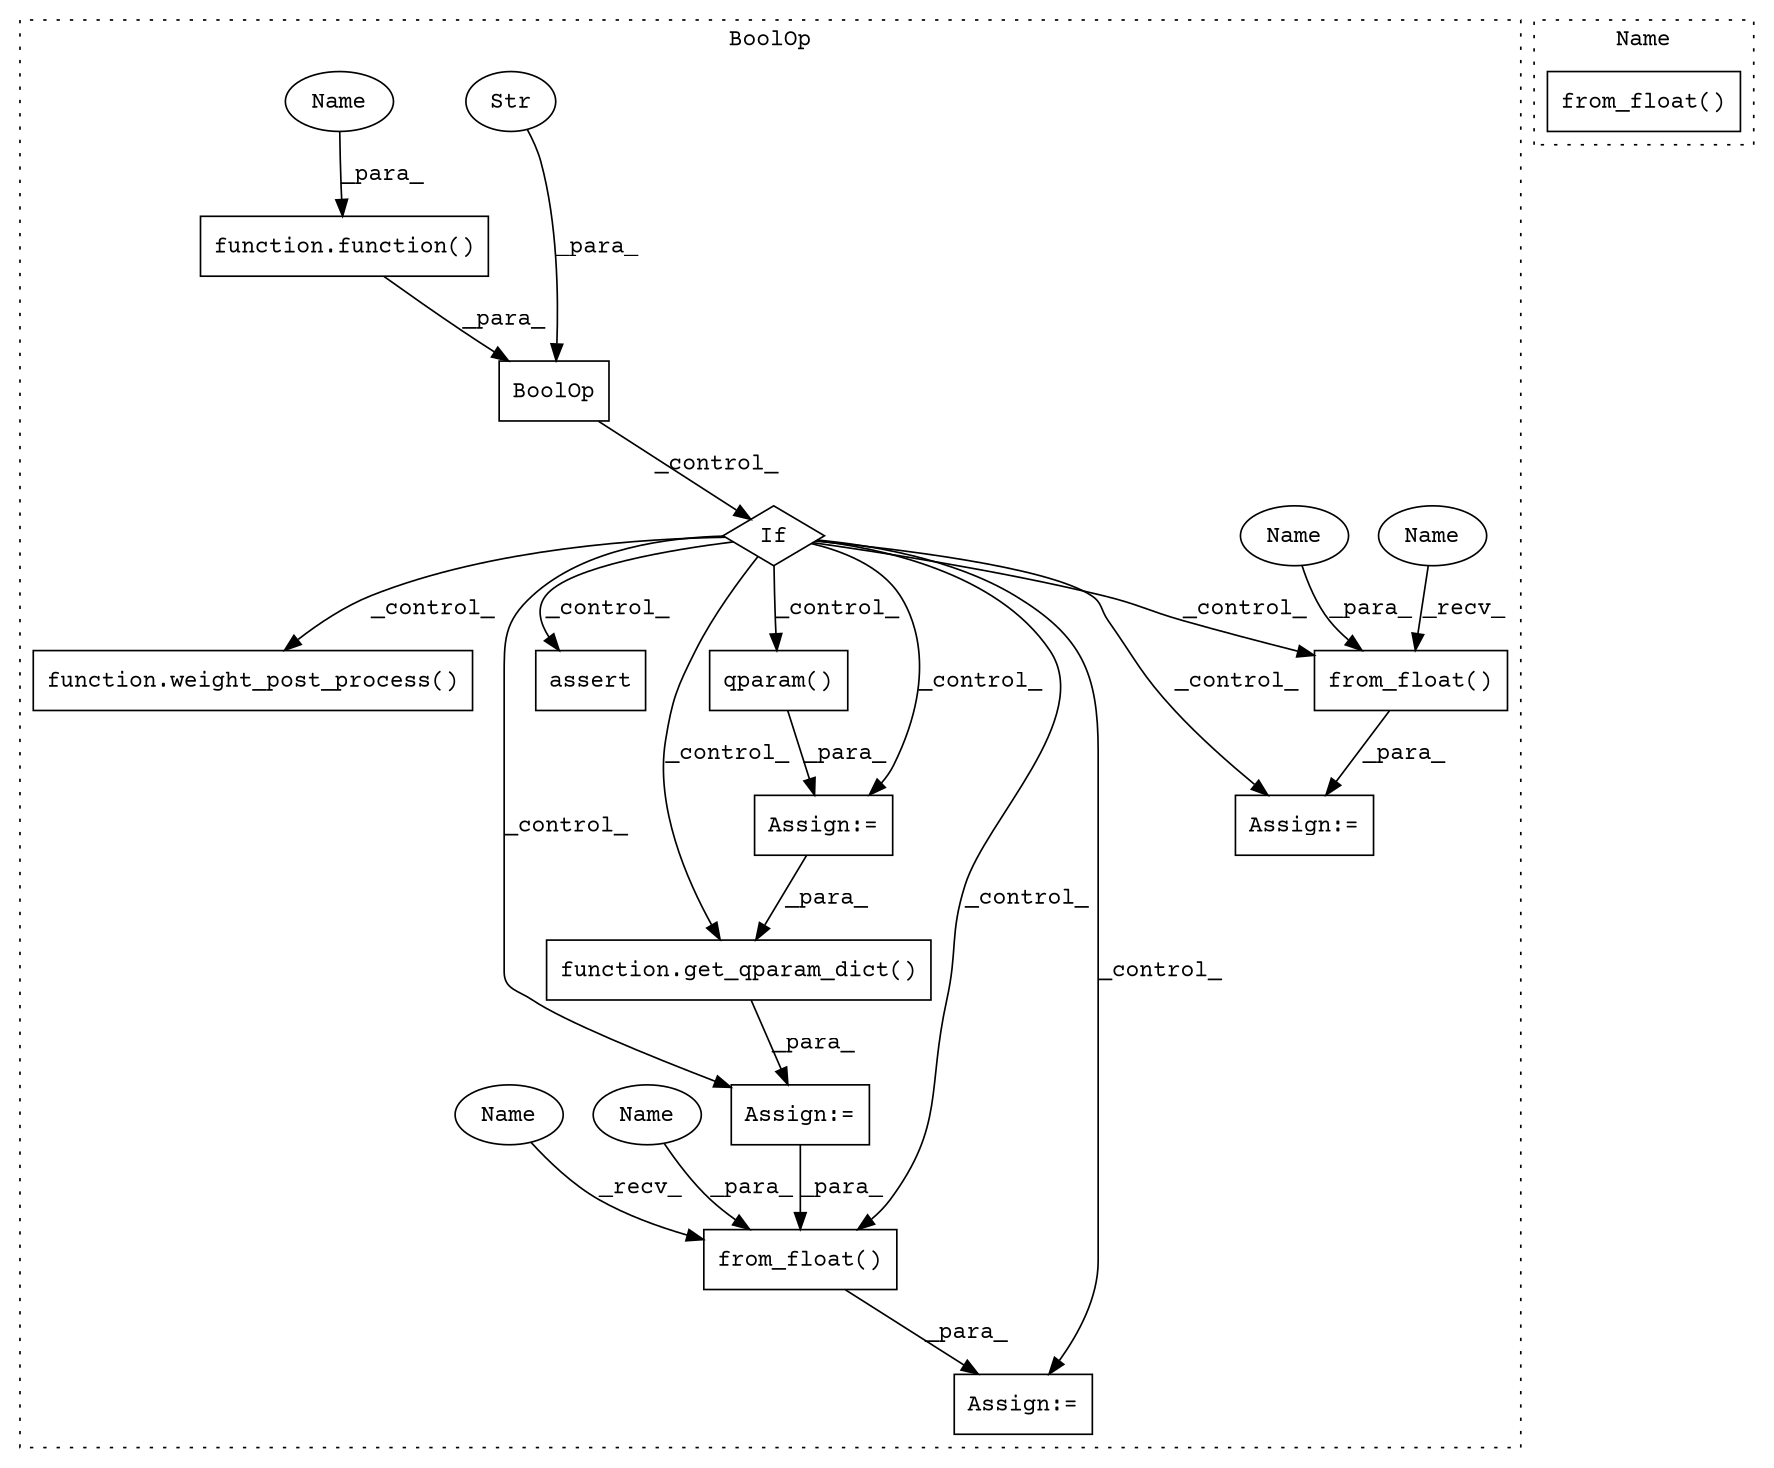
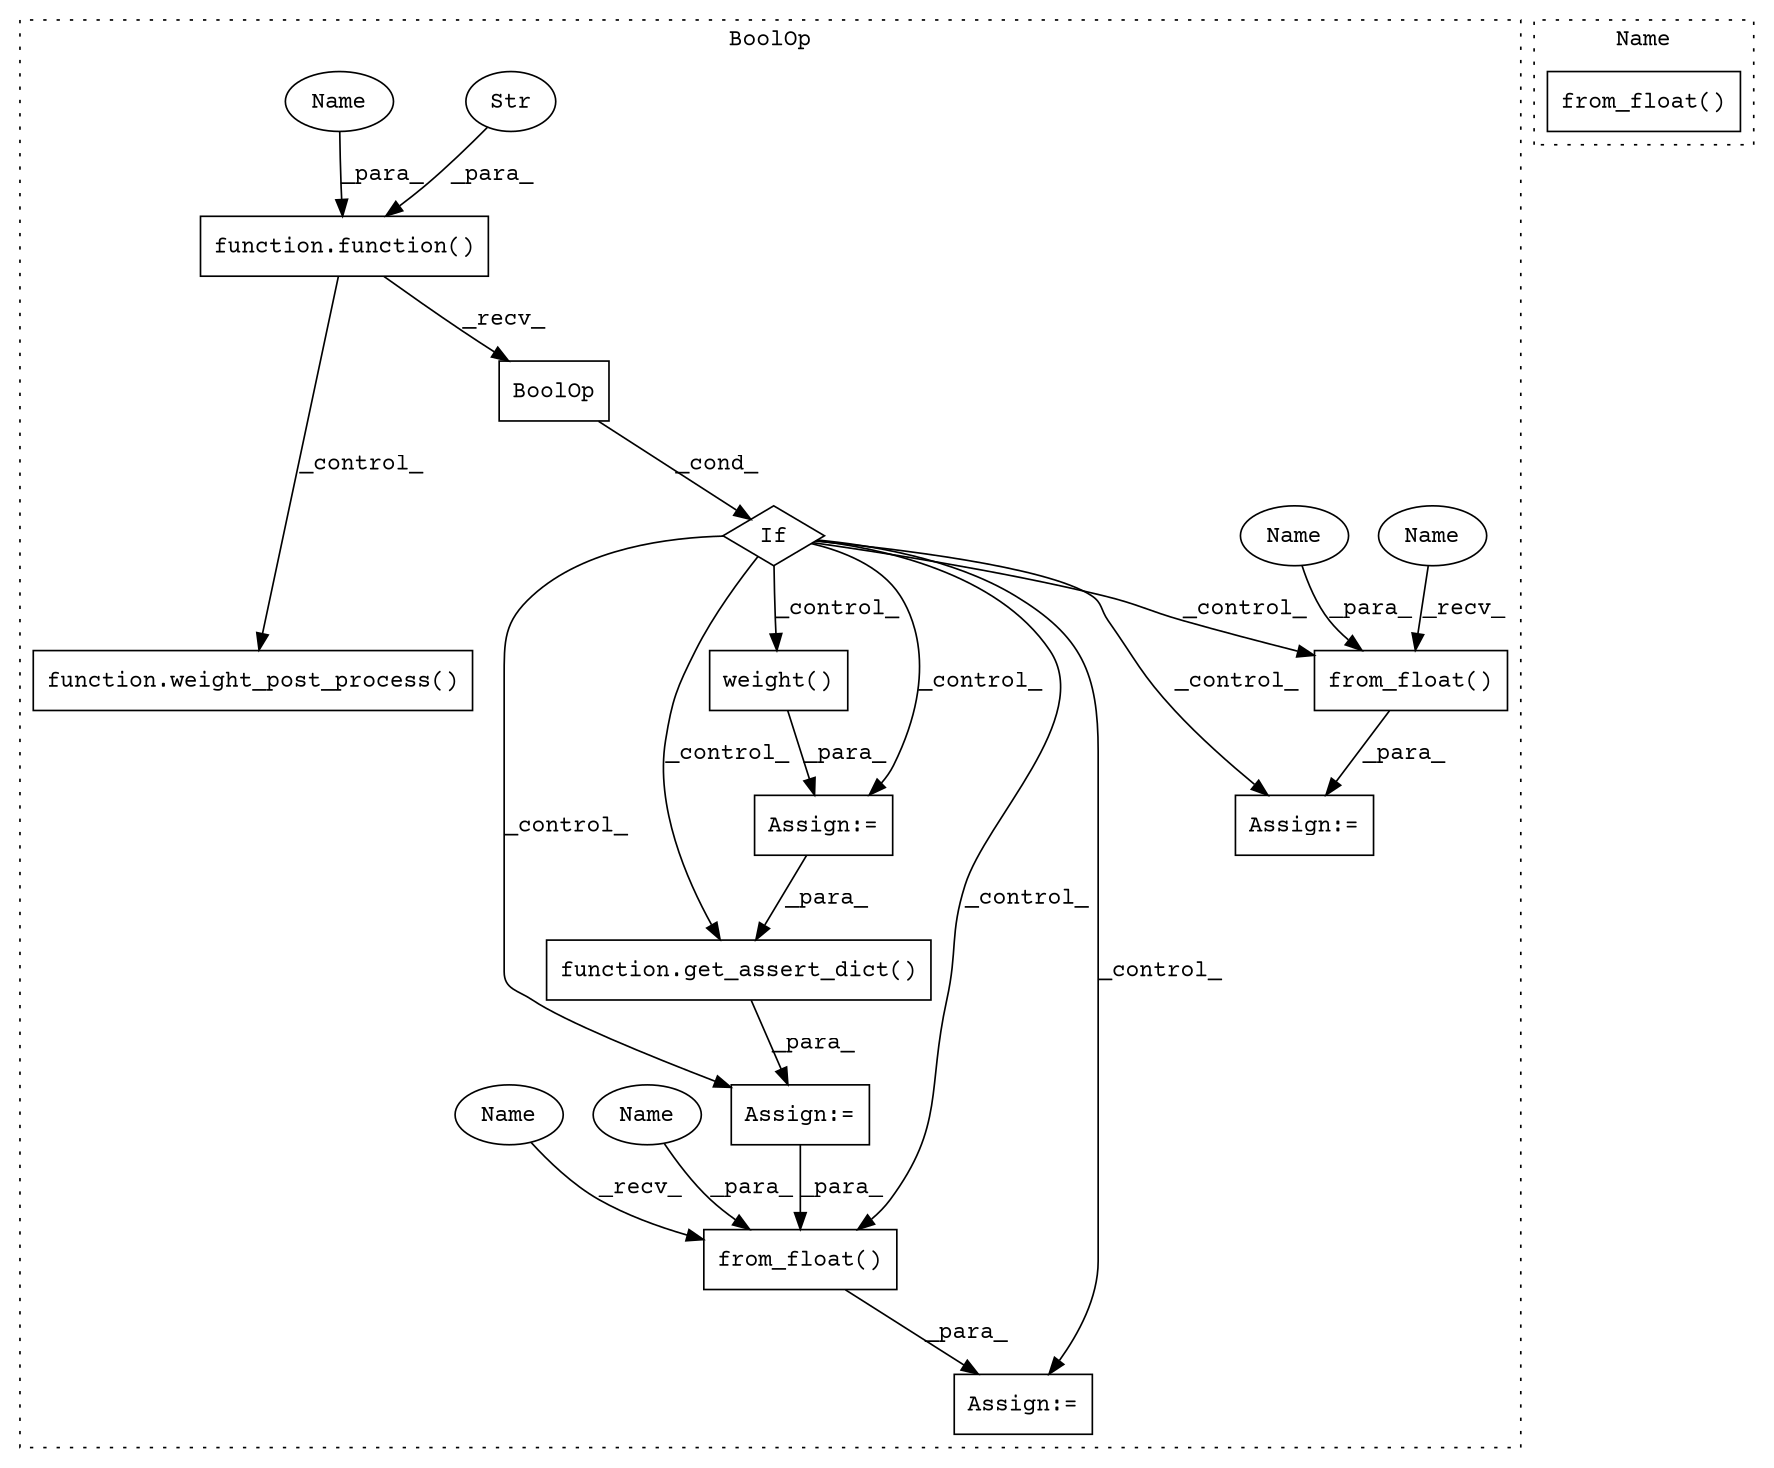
(554, 235) -> (445, 168)
(504, 319) -> (504, 319)
(717, 463) -> (717, 463)
(504, 559) -> (300, 455)
(591, 681) -> none
(779, 681) -> (779, 681)
(739, 970) -> (739, 970)
